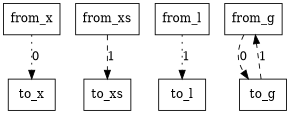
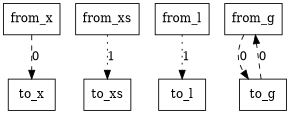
(32, 53) -> (32, 53)
(107, 53) -> (107, 53)
(263, 57) -> (263, 57)
